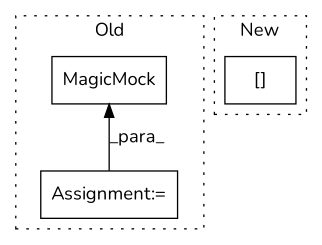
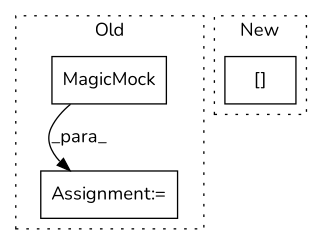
(109, 144) -> (50, 131)
